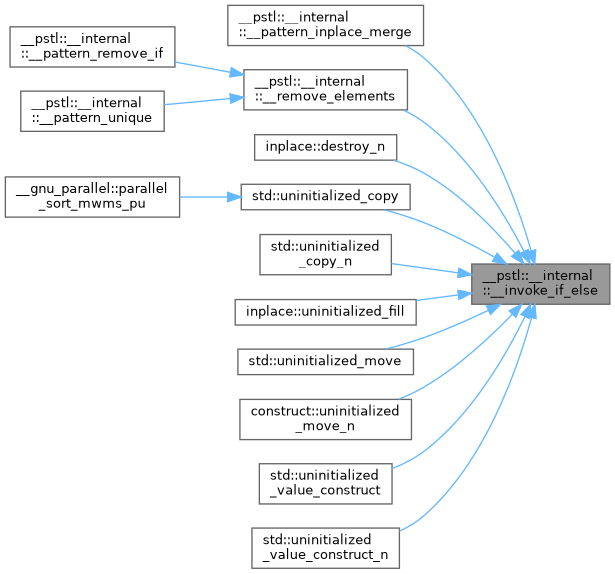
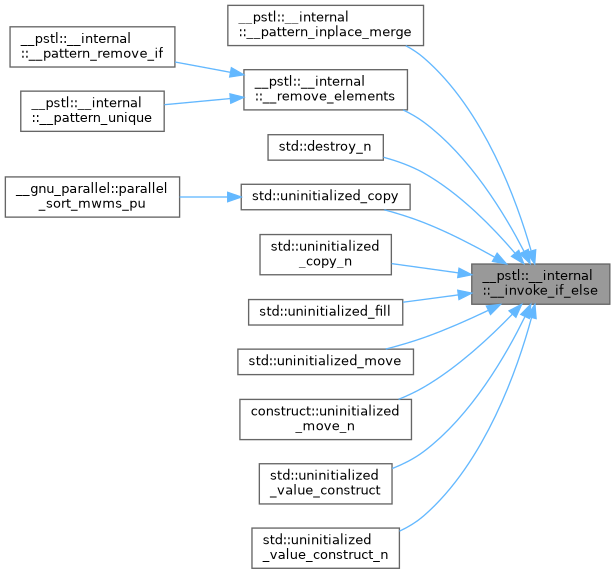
(326, 147) -> (326, 147)
(326, 312) -> (326, 312)
